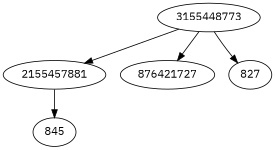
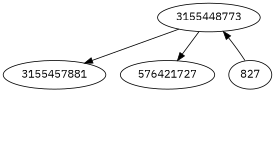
(223, 45) -> (237, 49)
(55, 75) -> (55, 75)
(168, 75) -> (168, 75)
(55, 132) -> none
